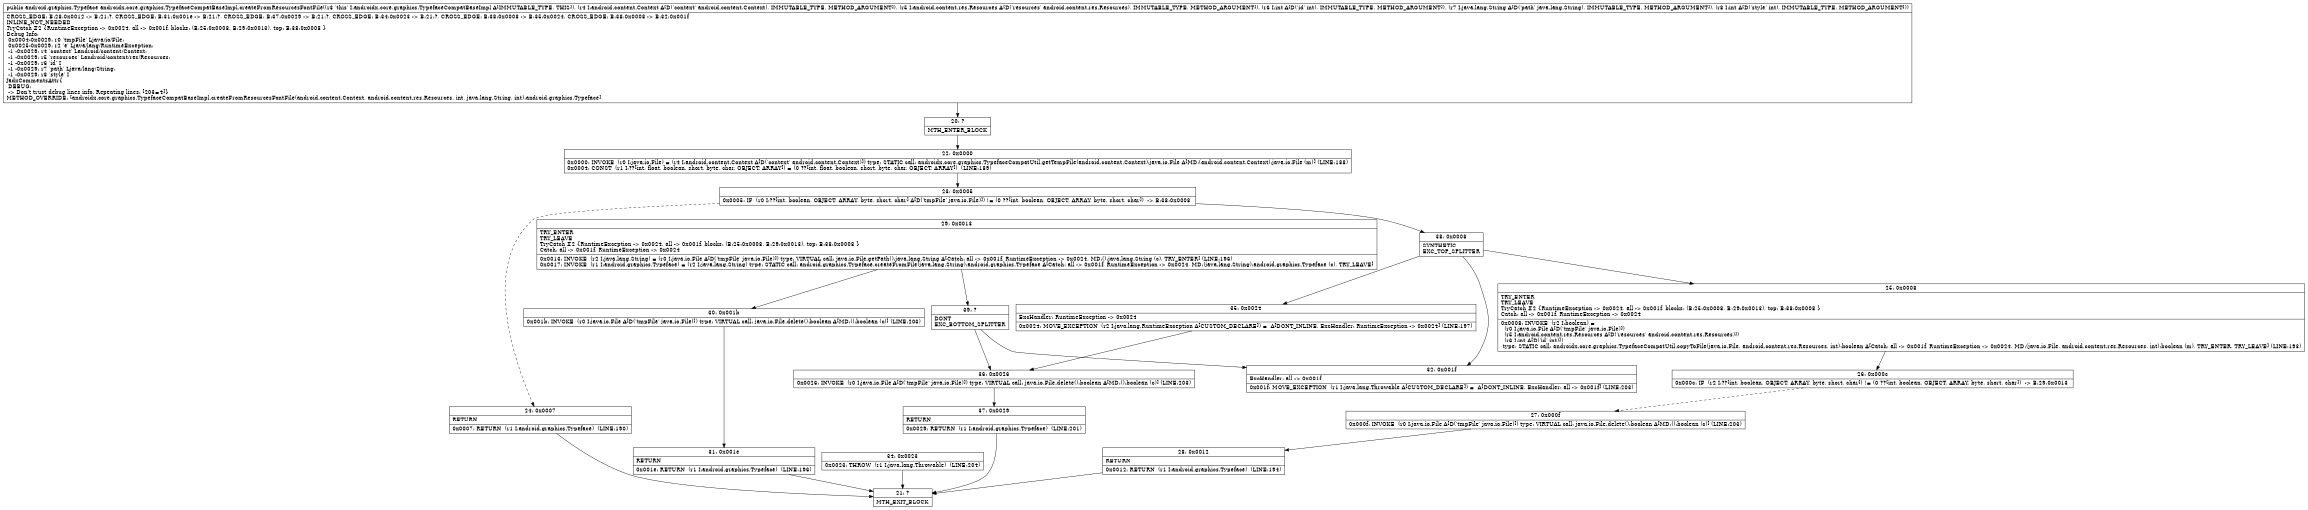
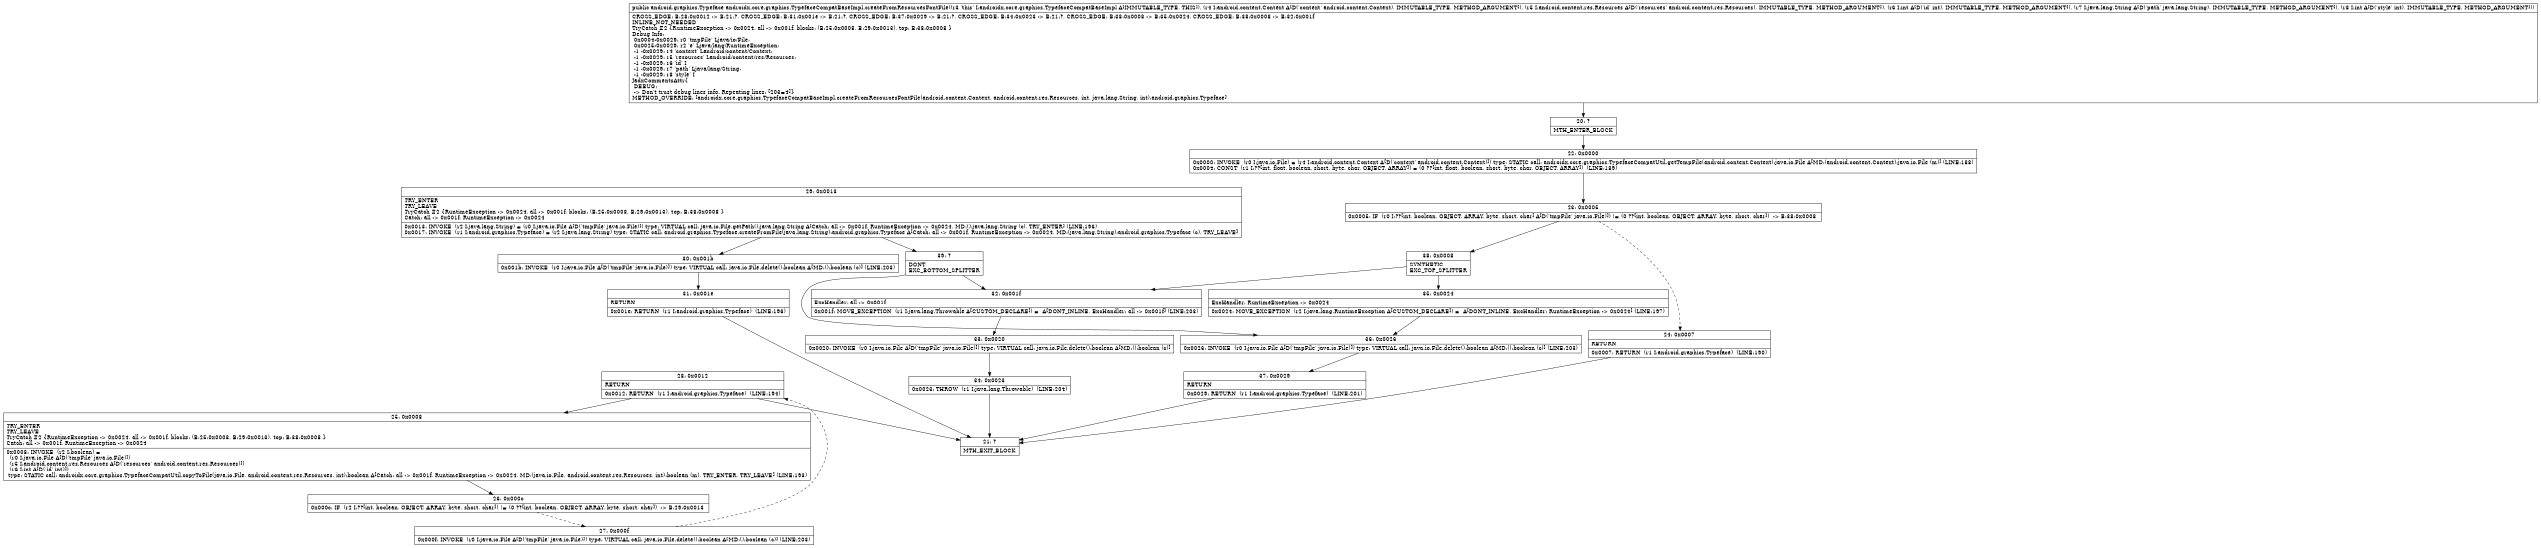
(1587, 267) -> (600, 405)
none -> (990, 344)
(1380, 439) -> (797, 494)
